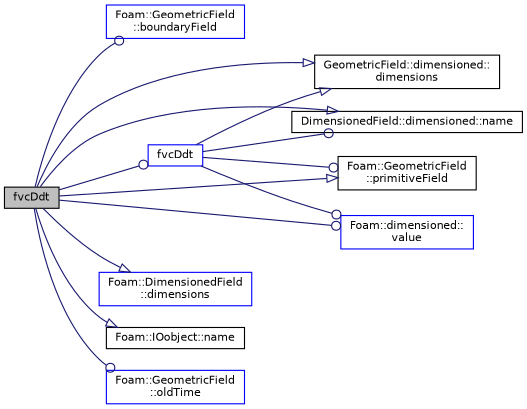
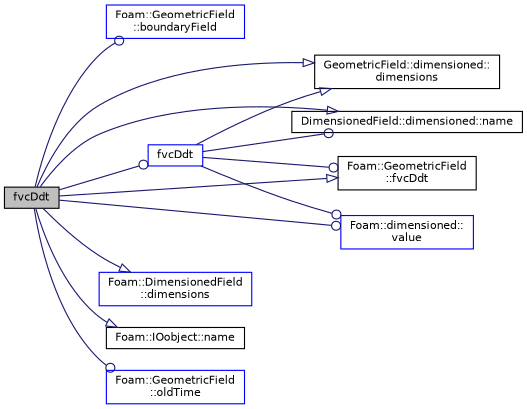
(407, 173) -> (407, 173)
